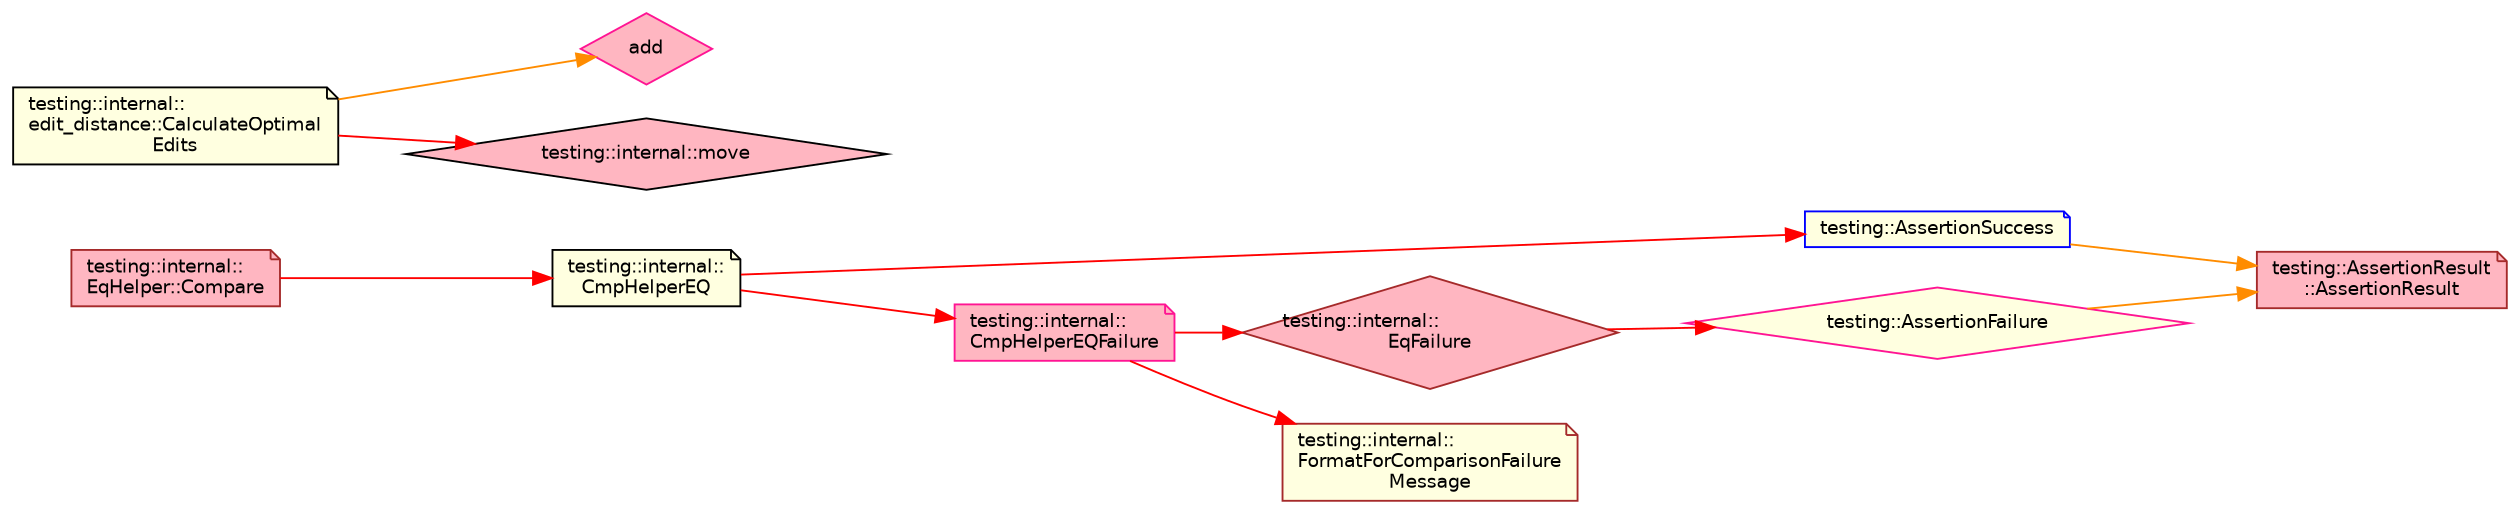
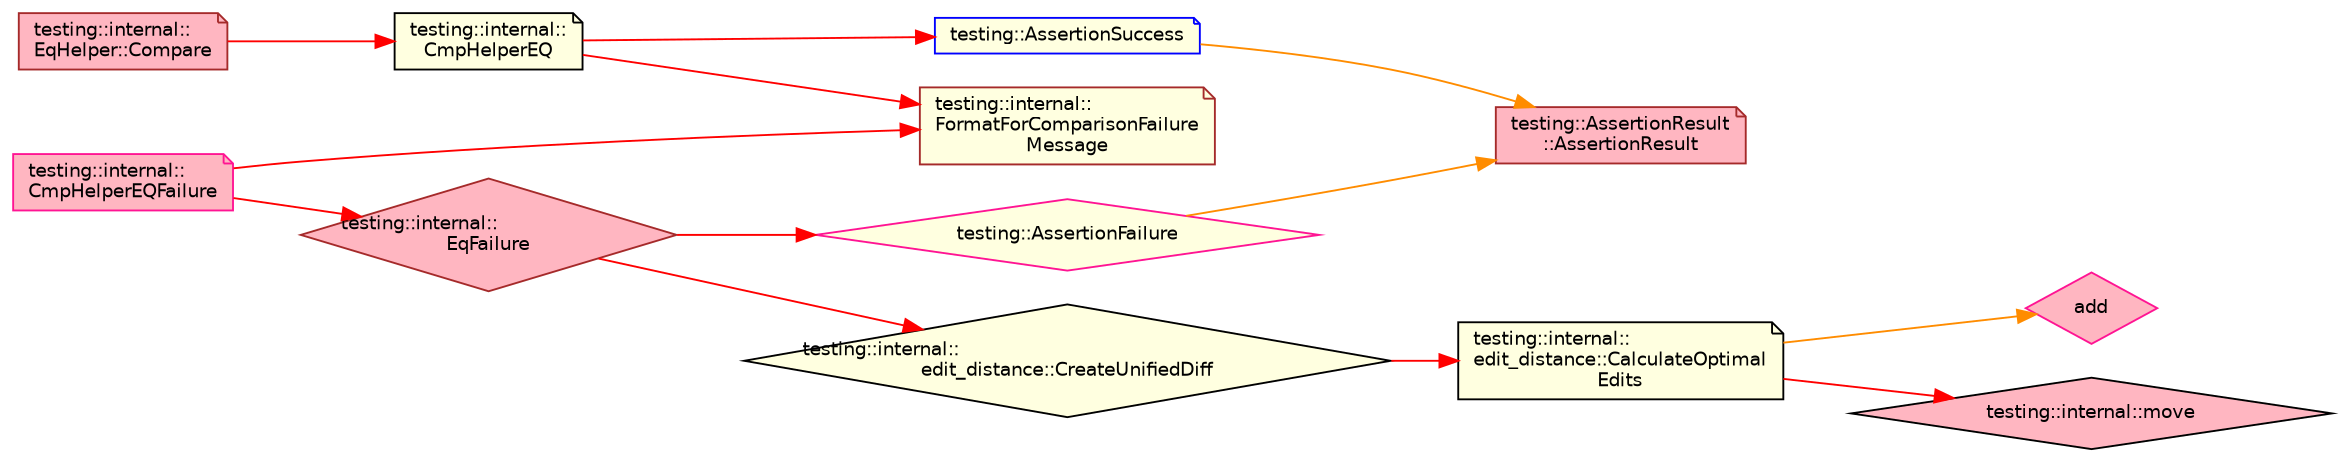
(838, 303) -> (742, 78)
none -> (1067, 361)
